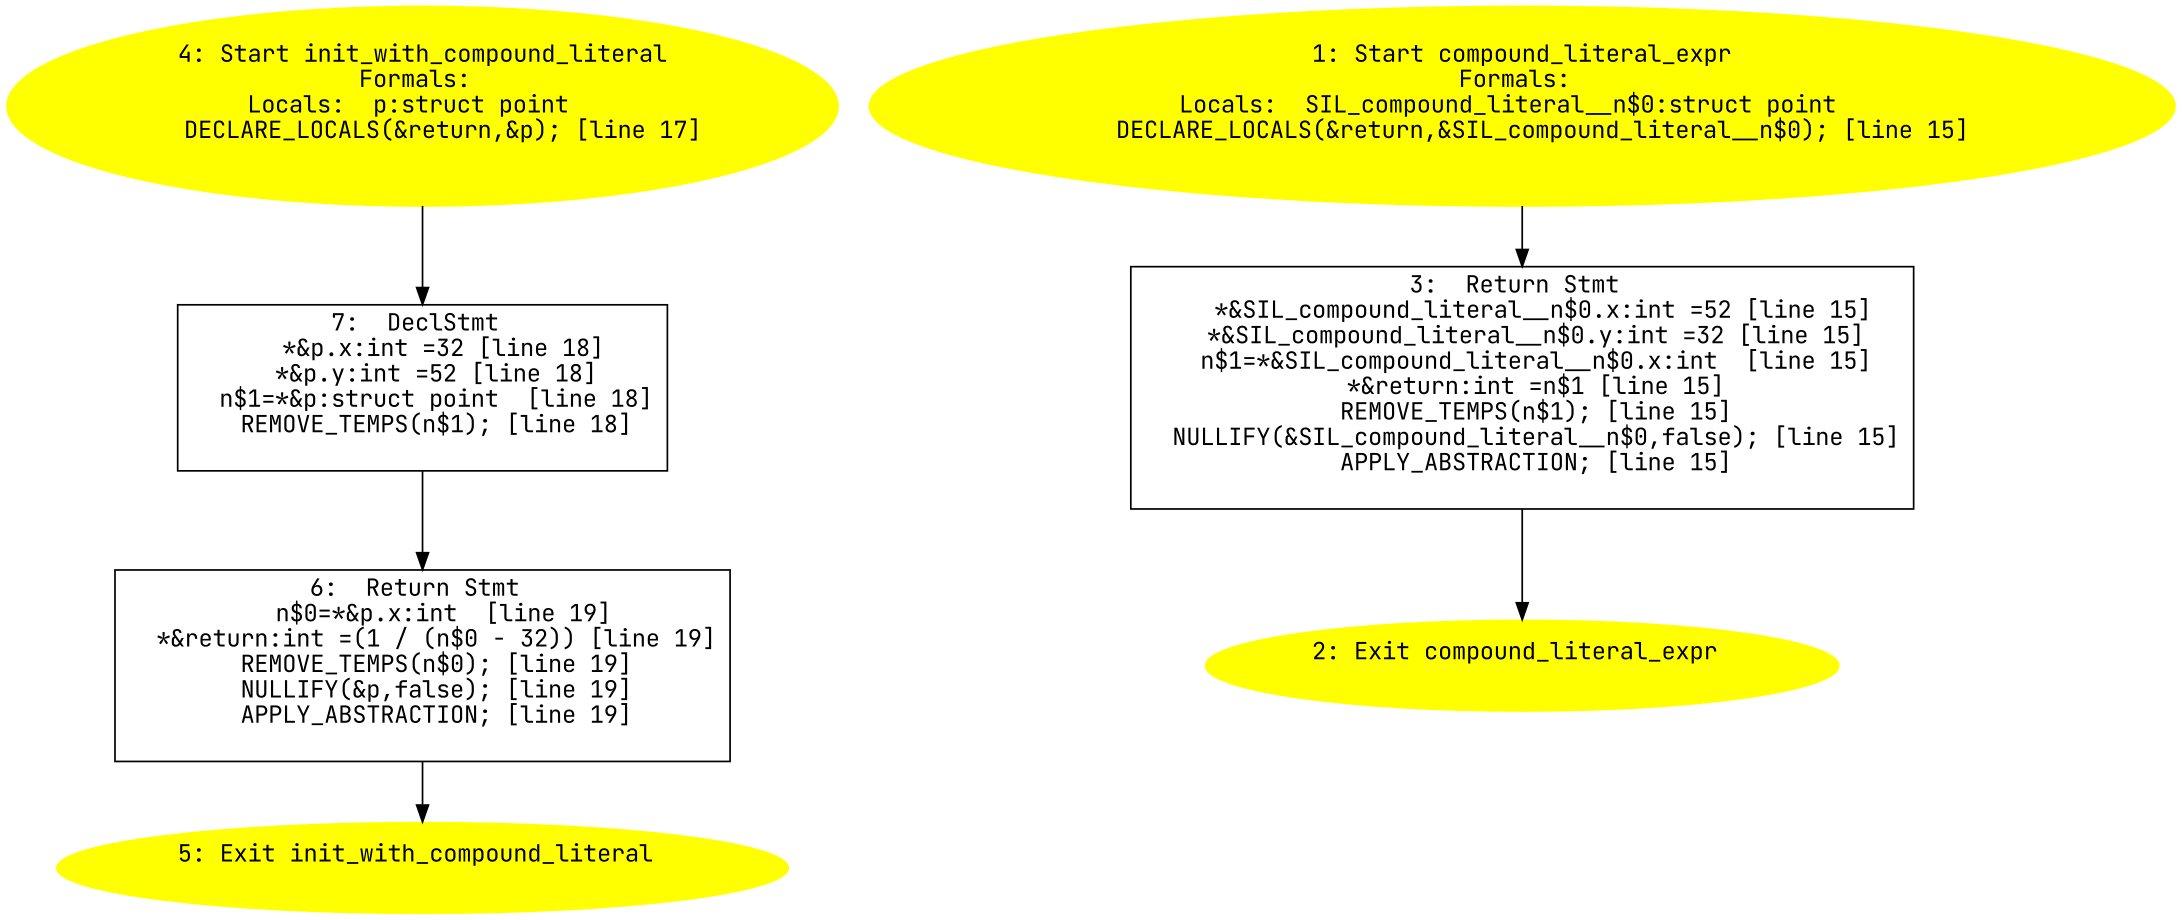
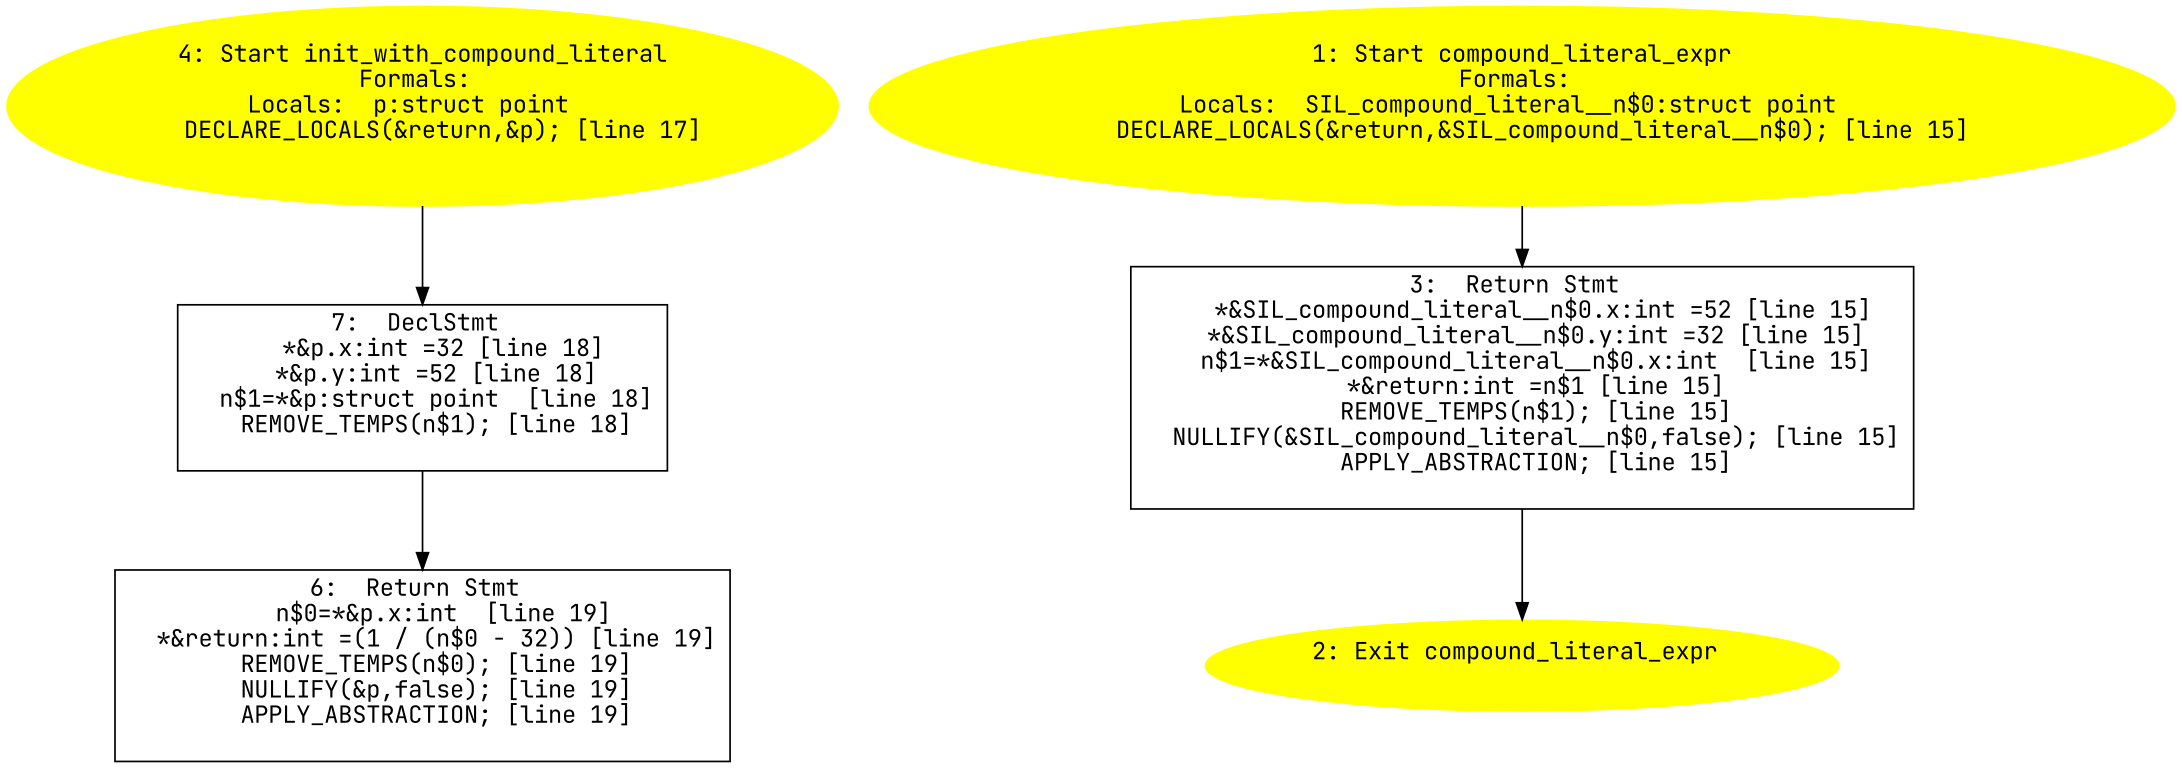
(423, 868) -> none
